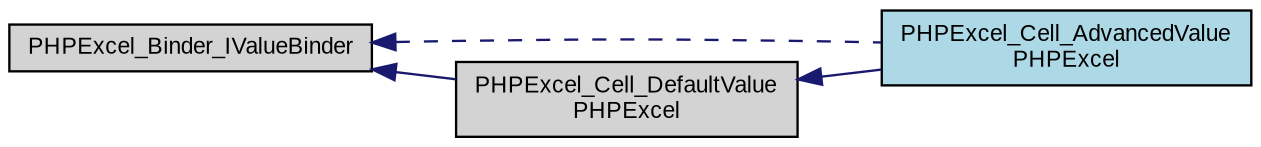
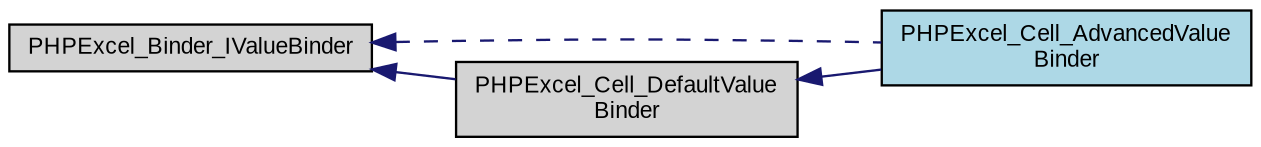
(1067, 48) -> (1067, 48)
(627, 99) -> (627, 99)
